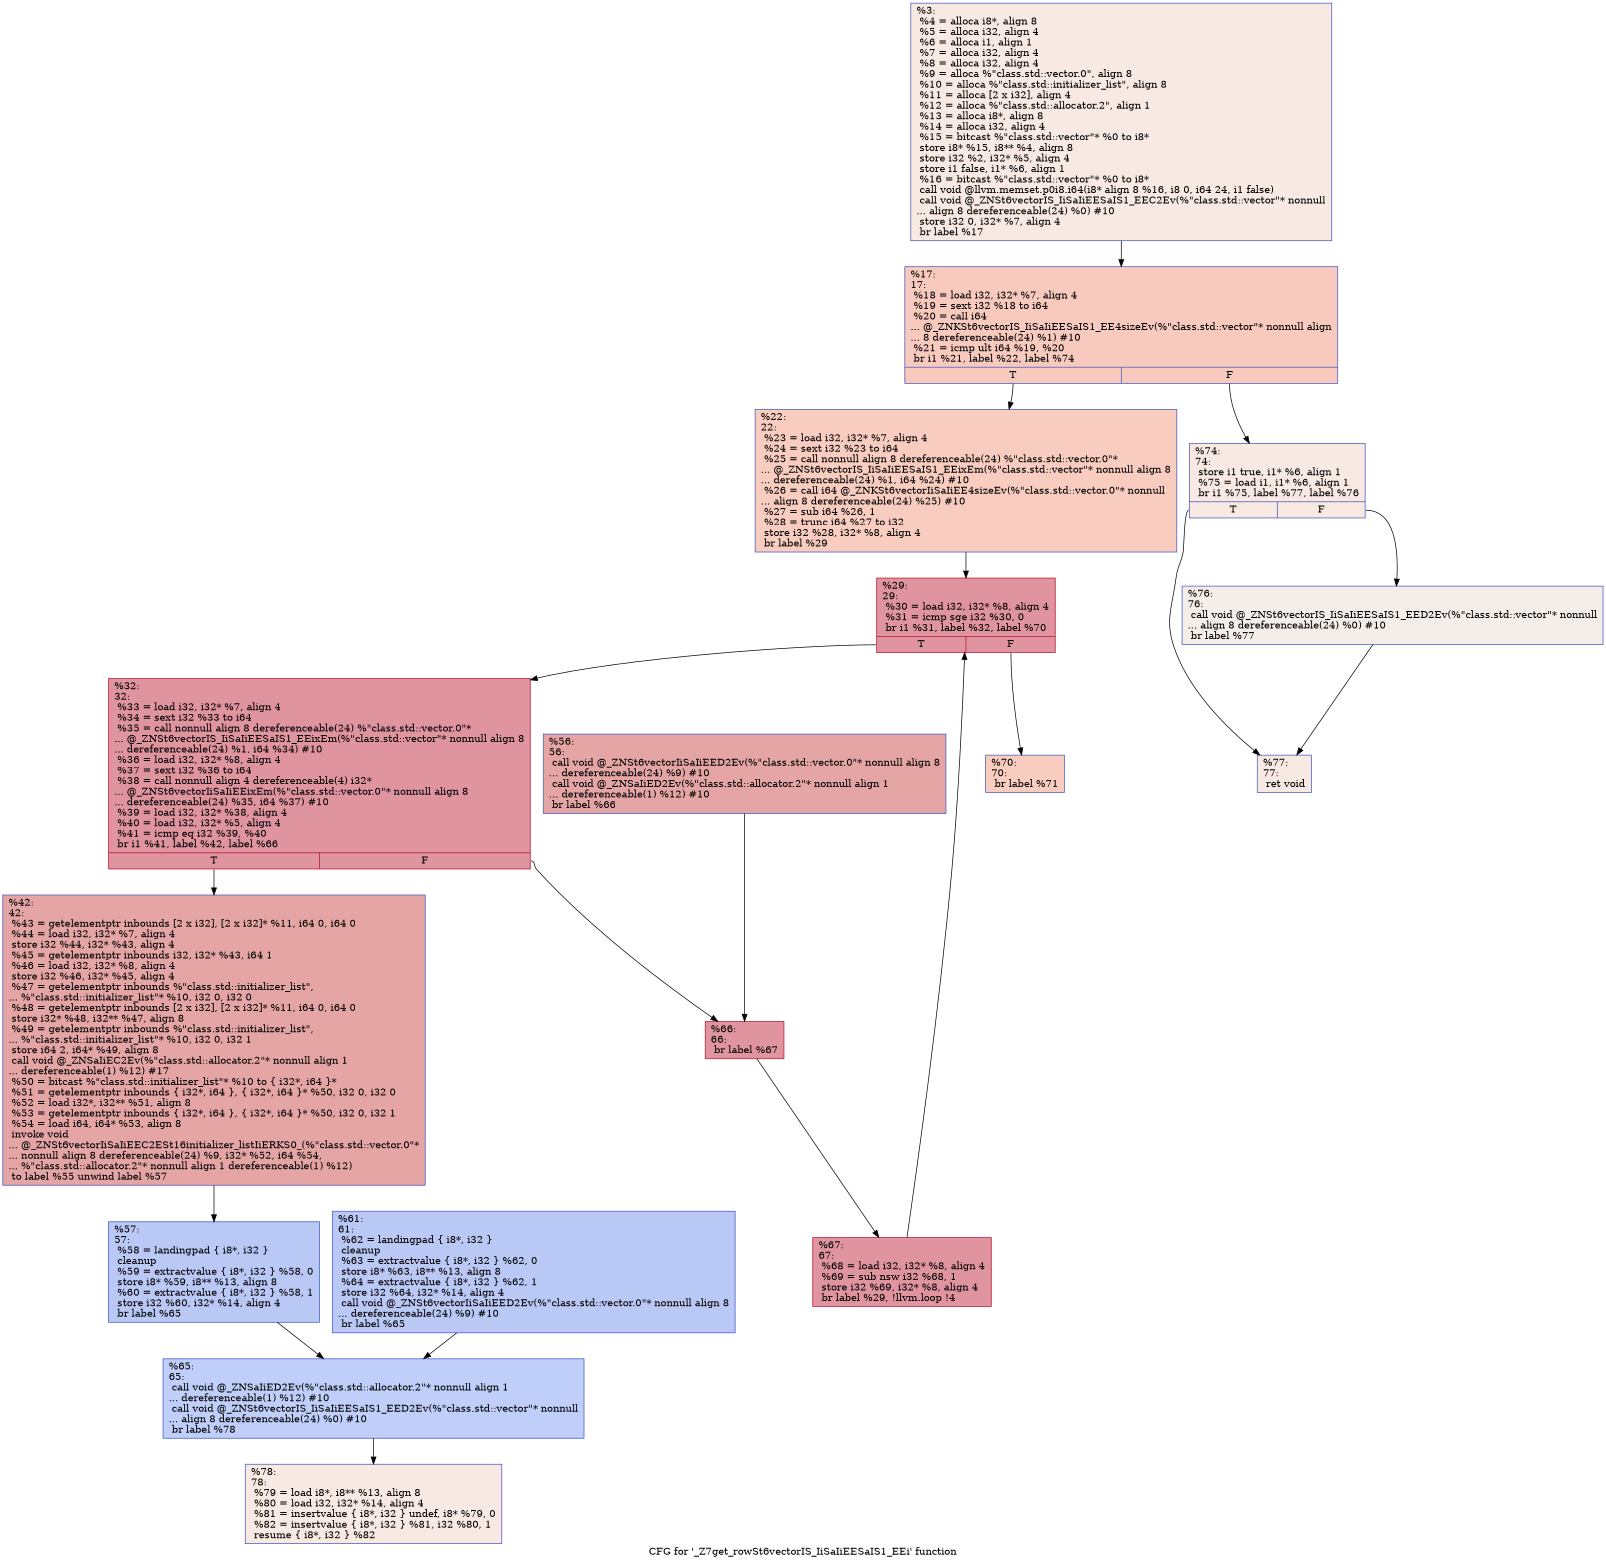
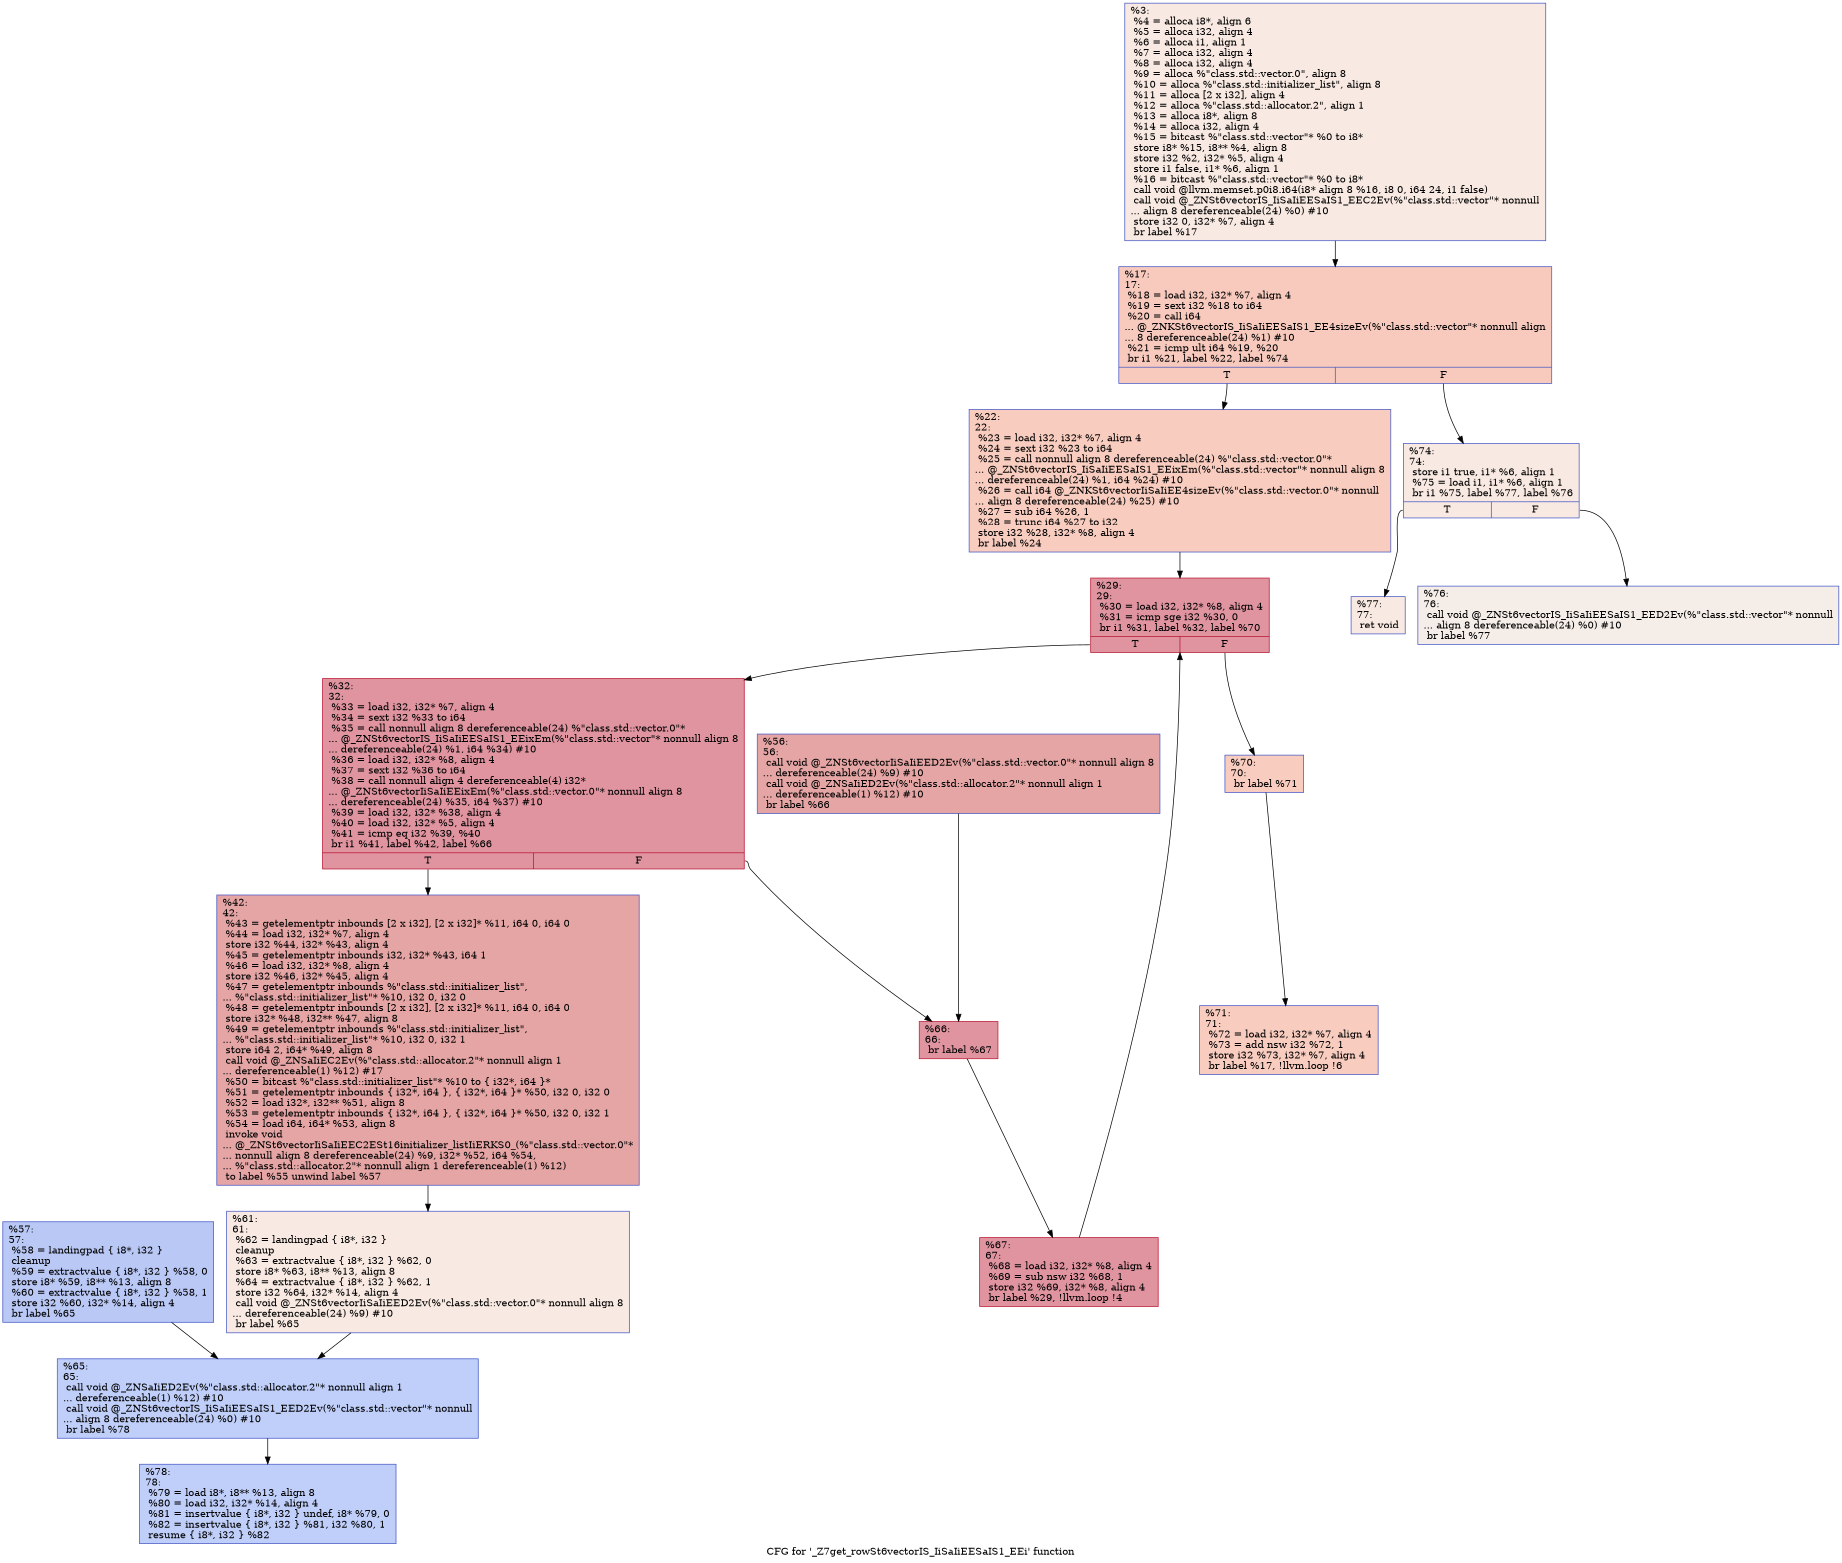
(977, 21) -> (1191, 21)
(794, 544) -> (1008, 544)
(1337, 697) -> none
none -> (1289, 1040)
(214, 1200) -> (428, 1195)
(534, 1272) -> (428, 1272)
(374, 1504) -> (268, 1504)
